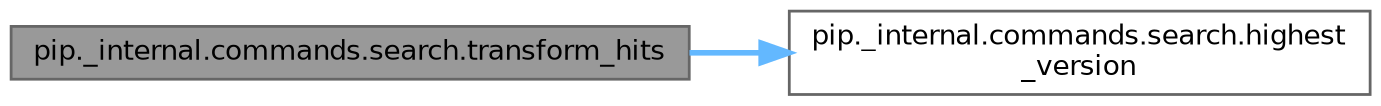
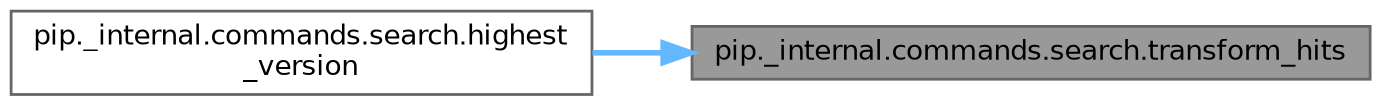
(725, 53) -> (627, 53)
